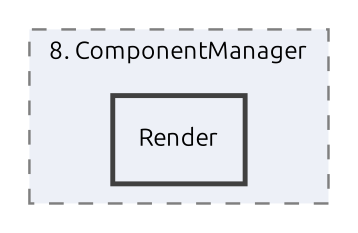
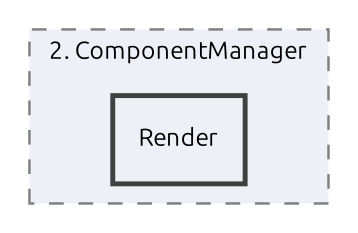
(179, 53) -> (179, 53)
